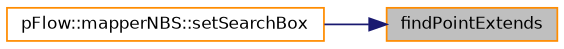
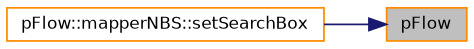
(472, 24) -> (427, 24)
